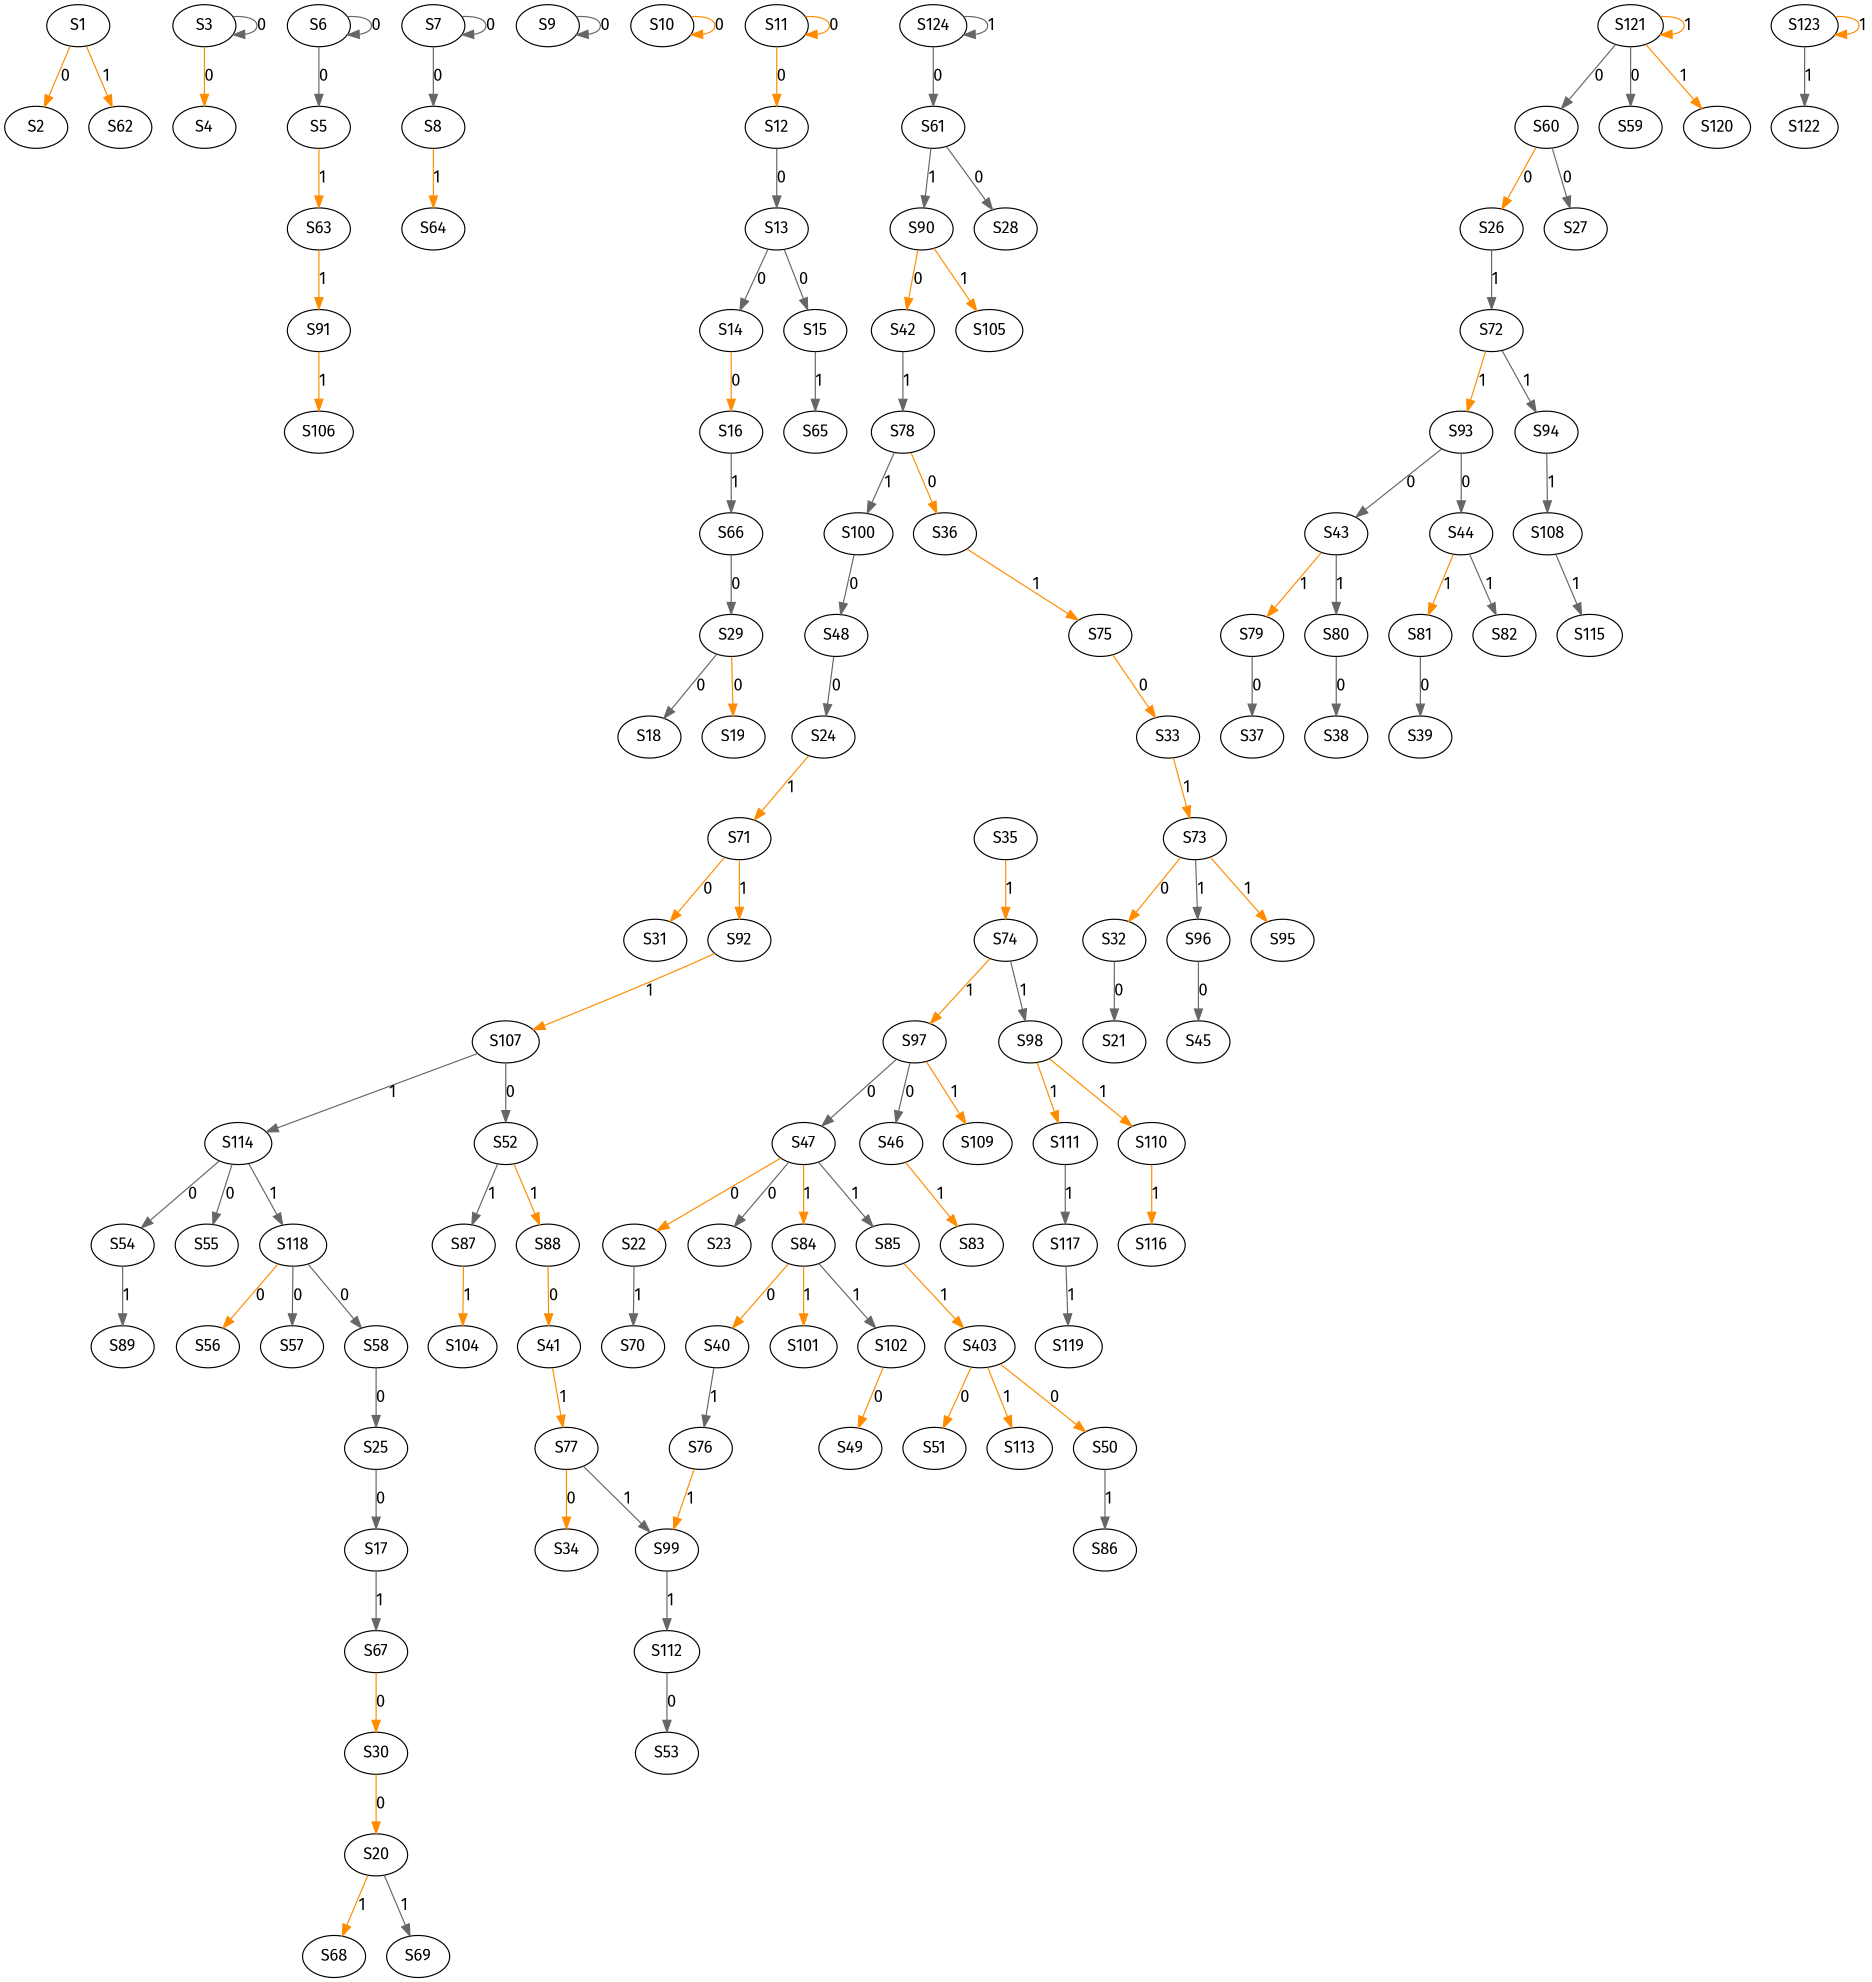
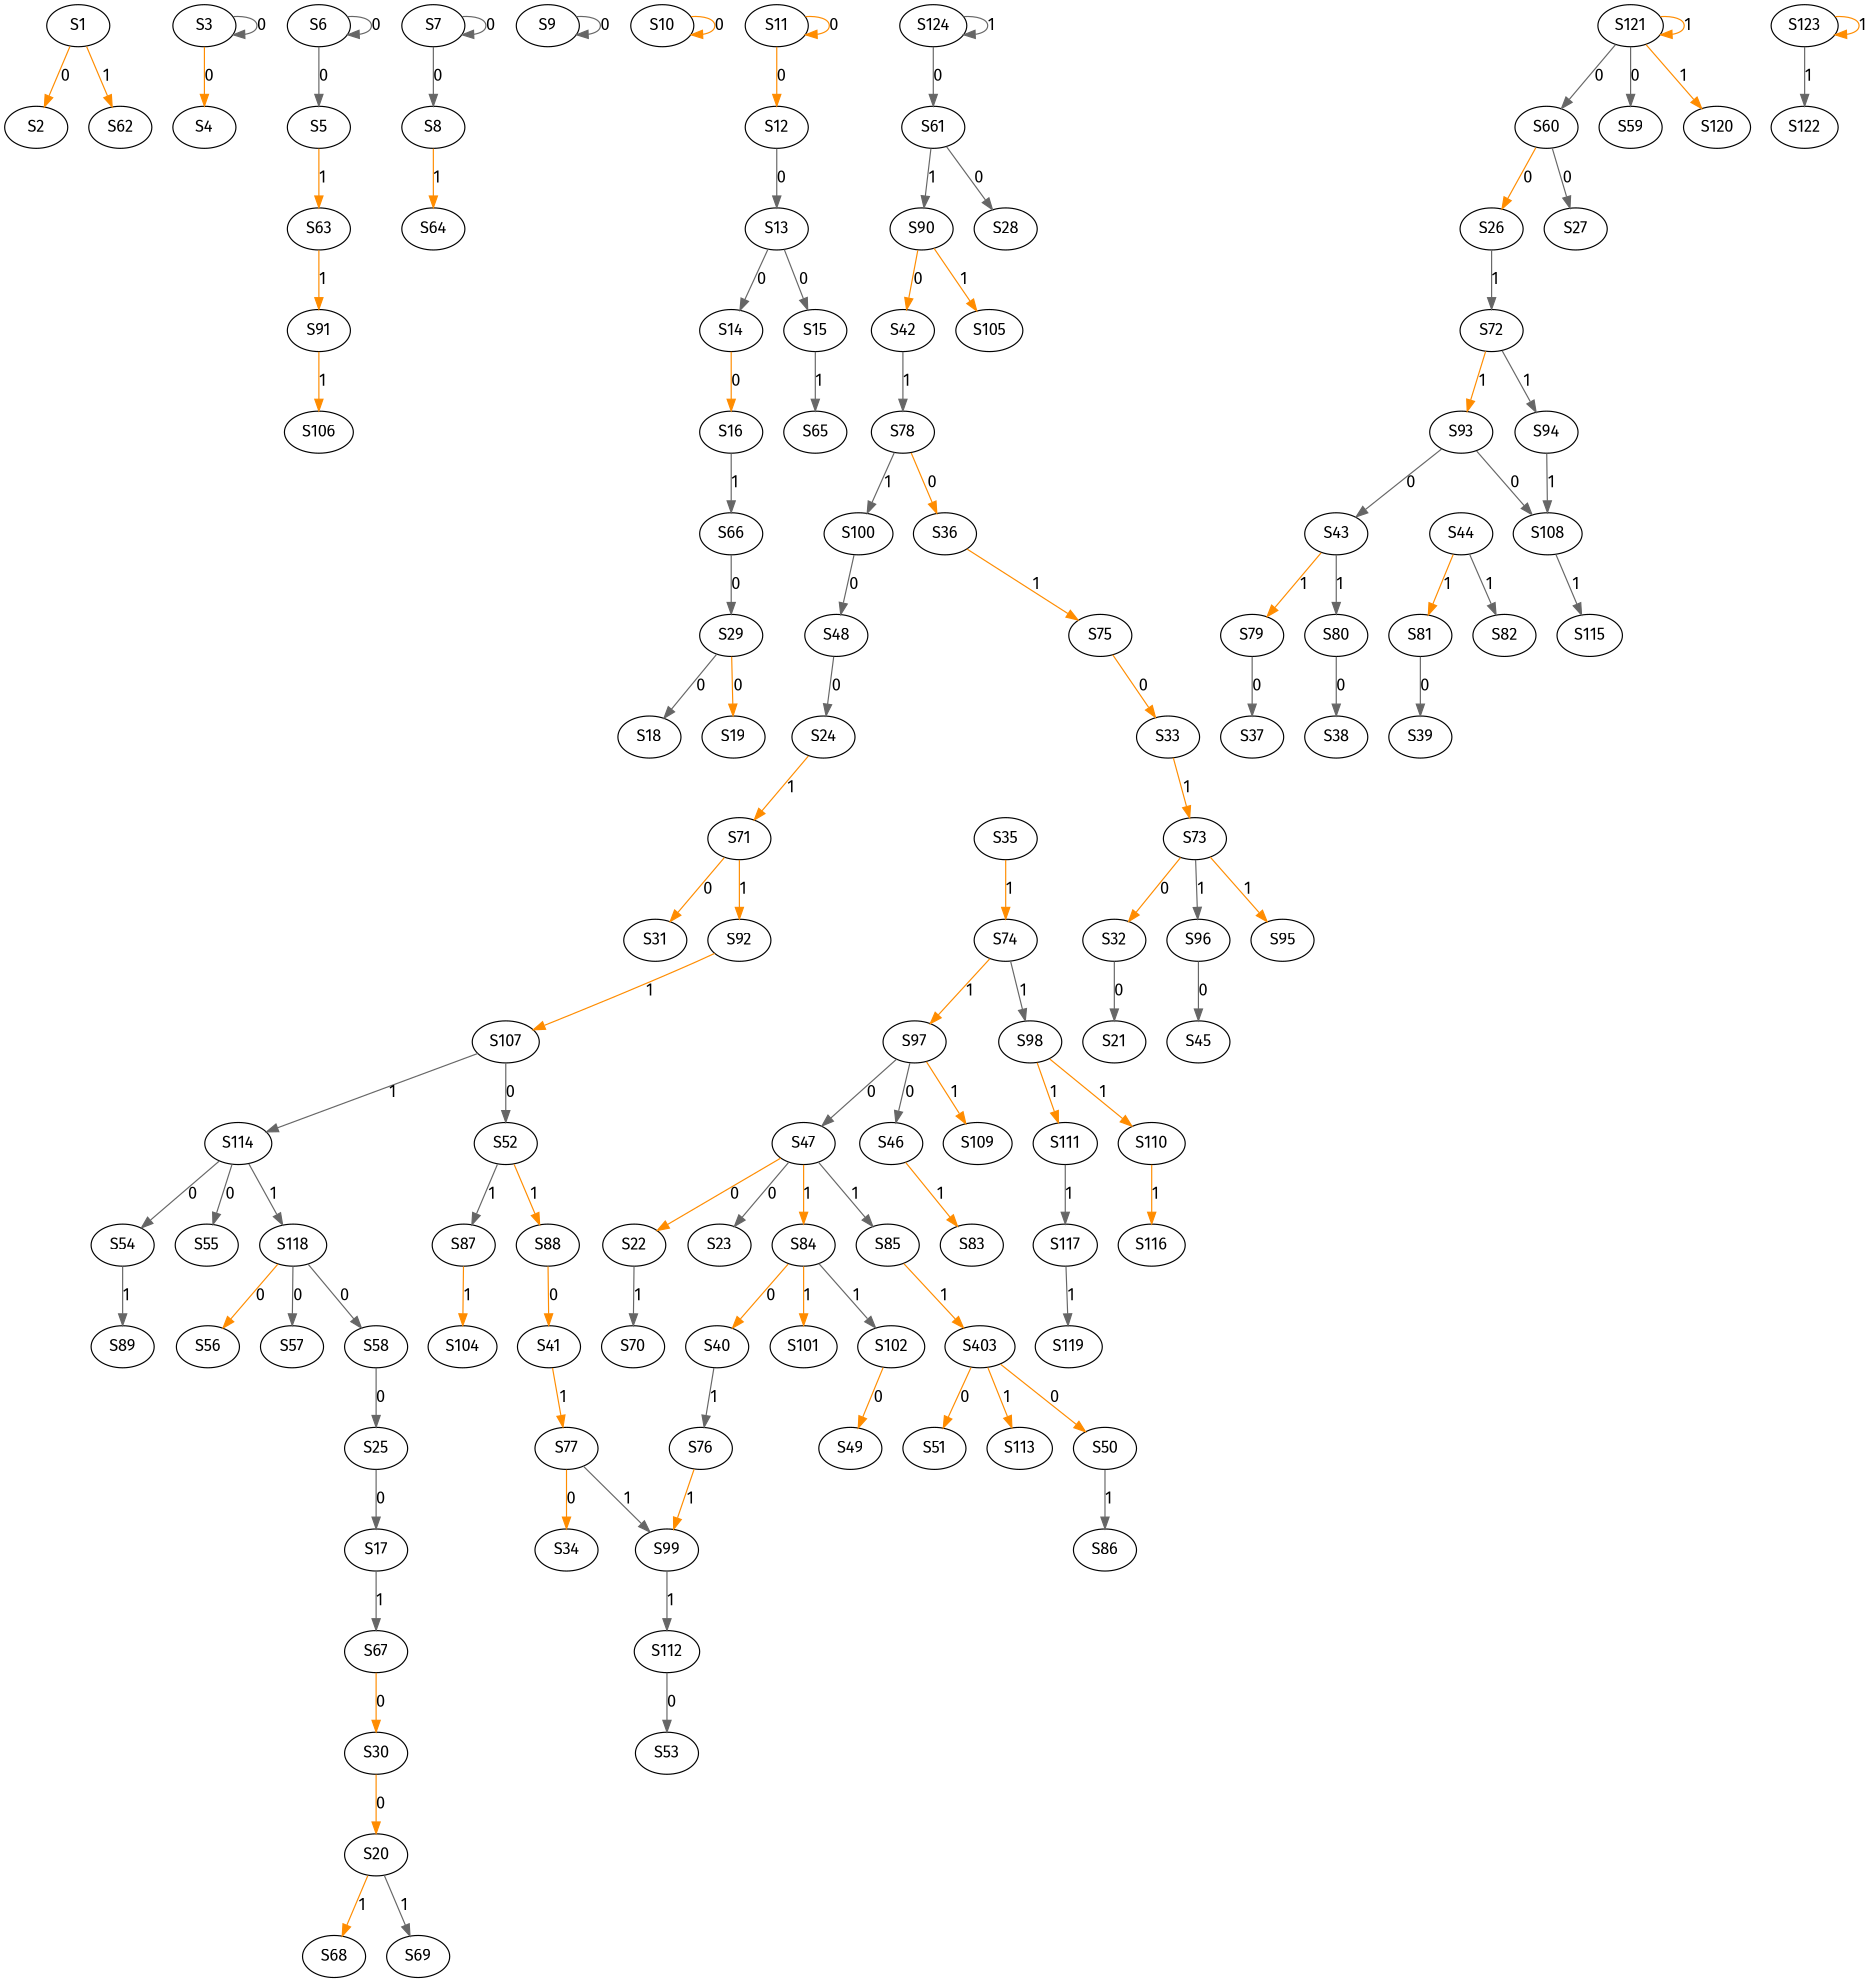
(1461, 477) -> (1500, 478)
